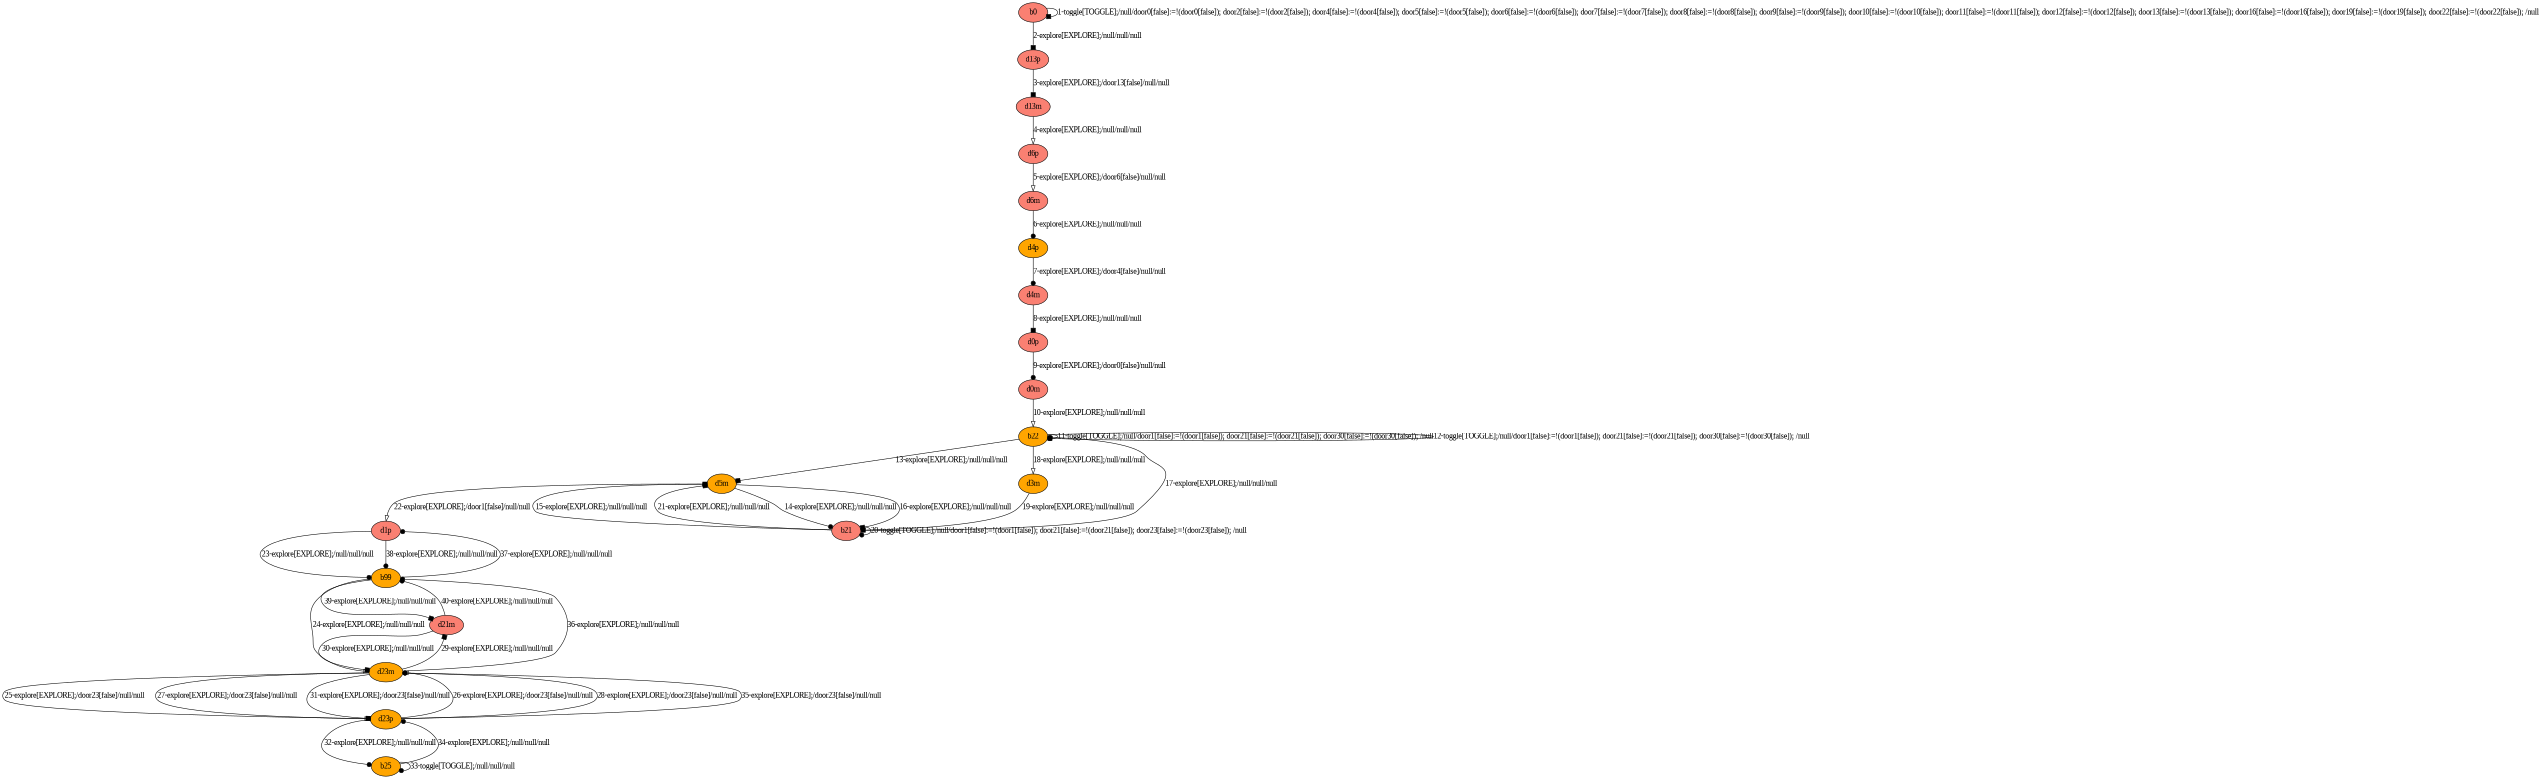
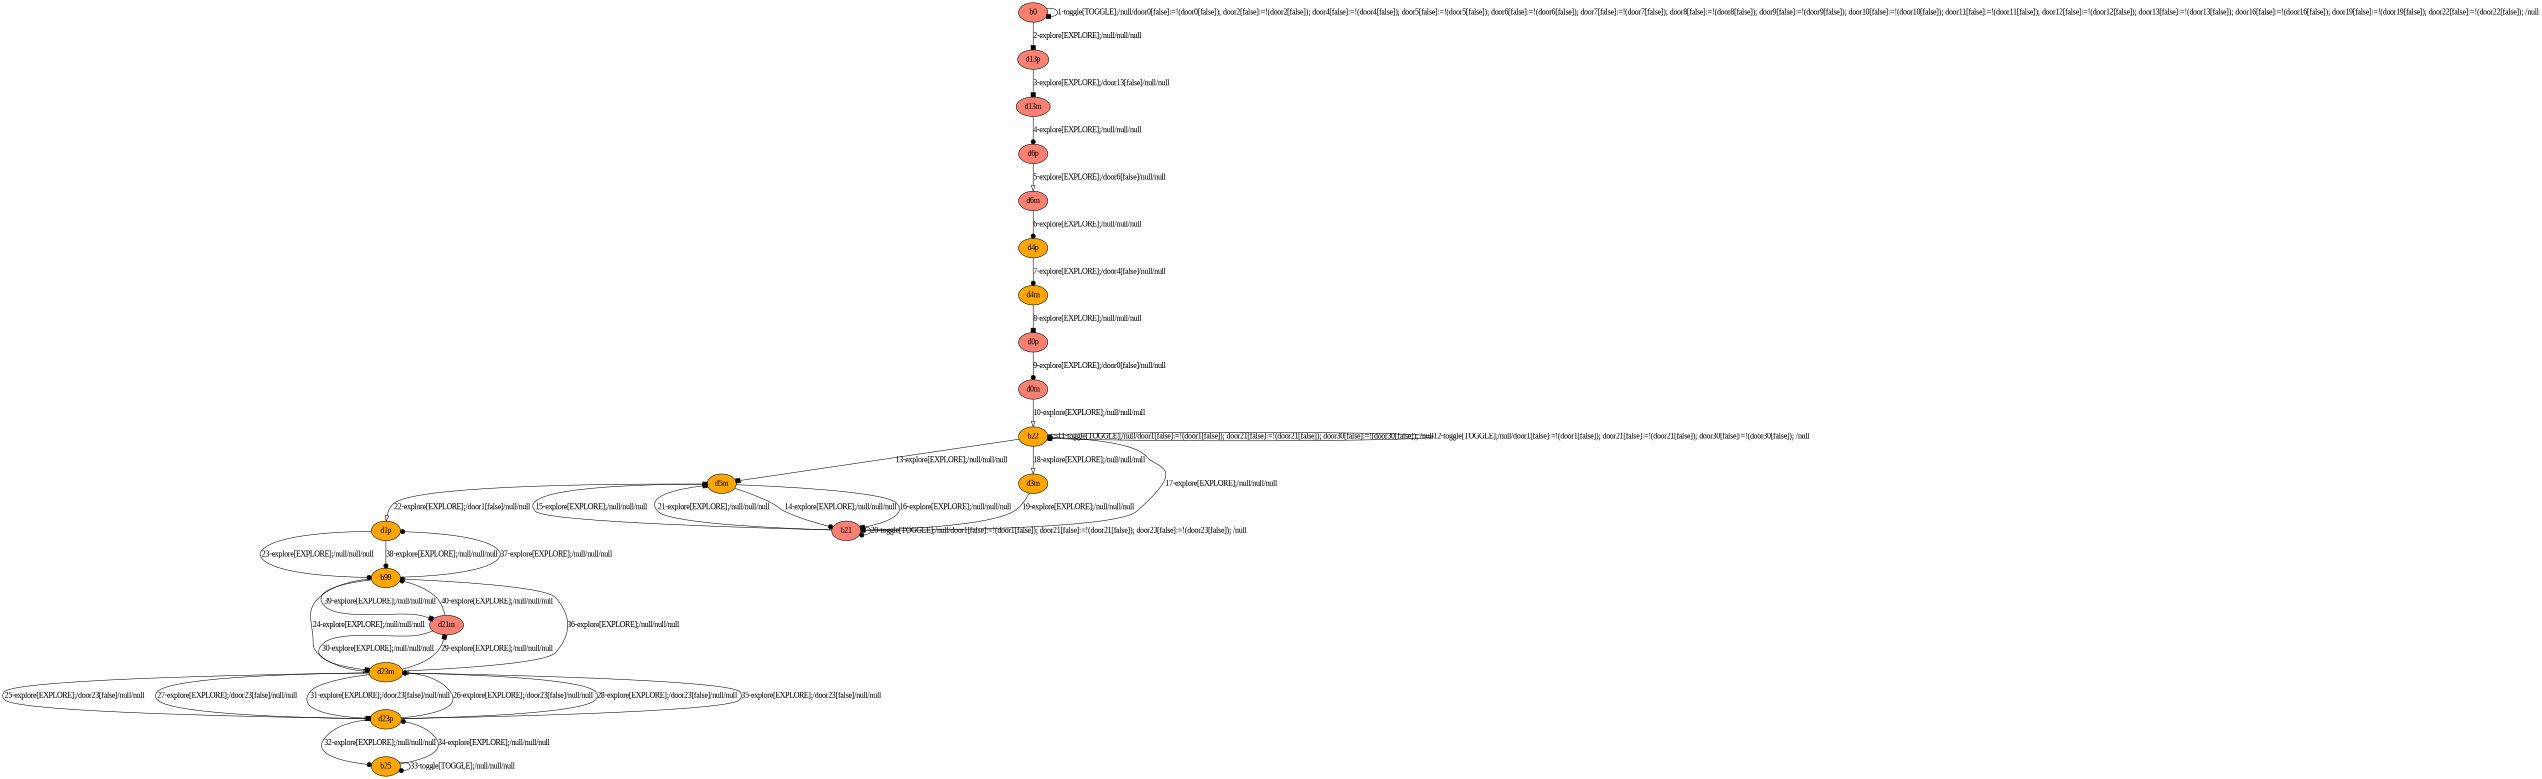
(1033, 128) -> (1033, 128)
(1033, 295) -> (1033, 295)
(386, 531) -> (386, 531)
